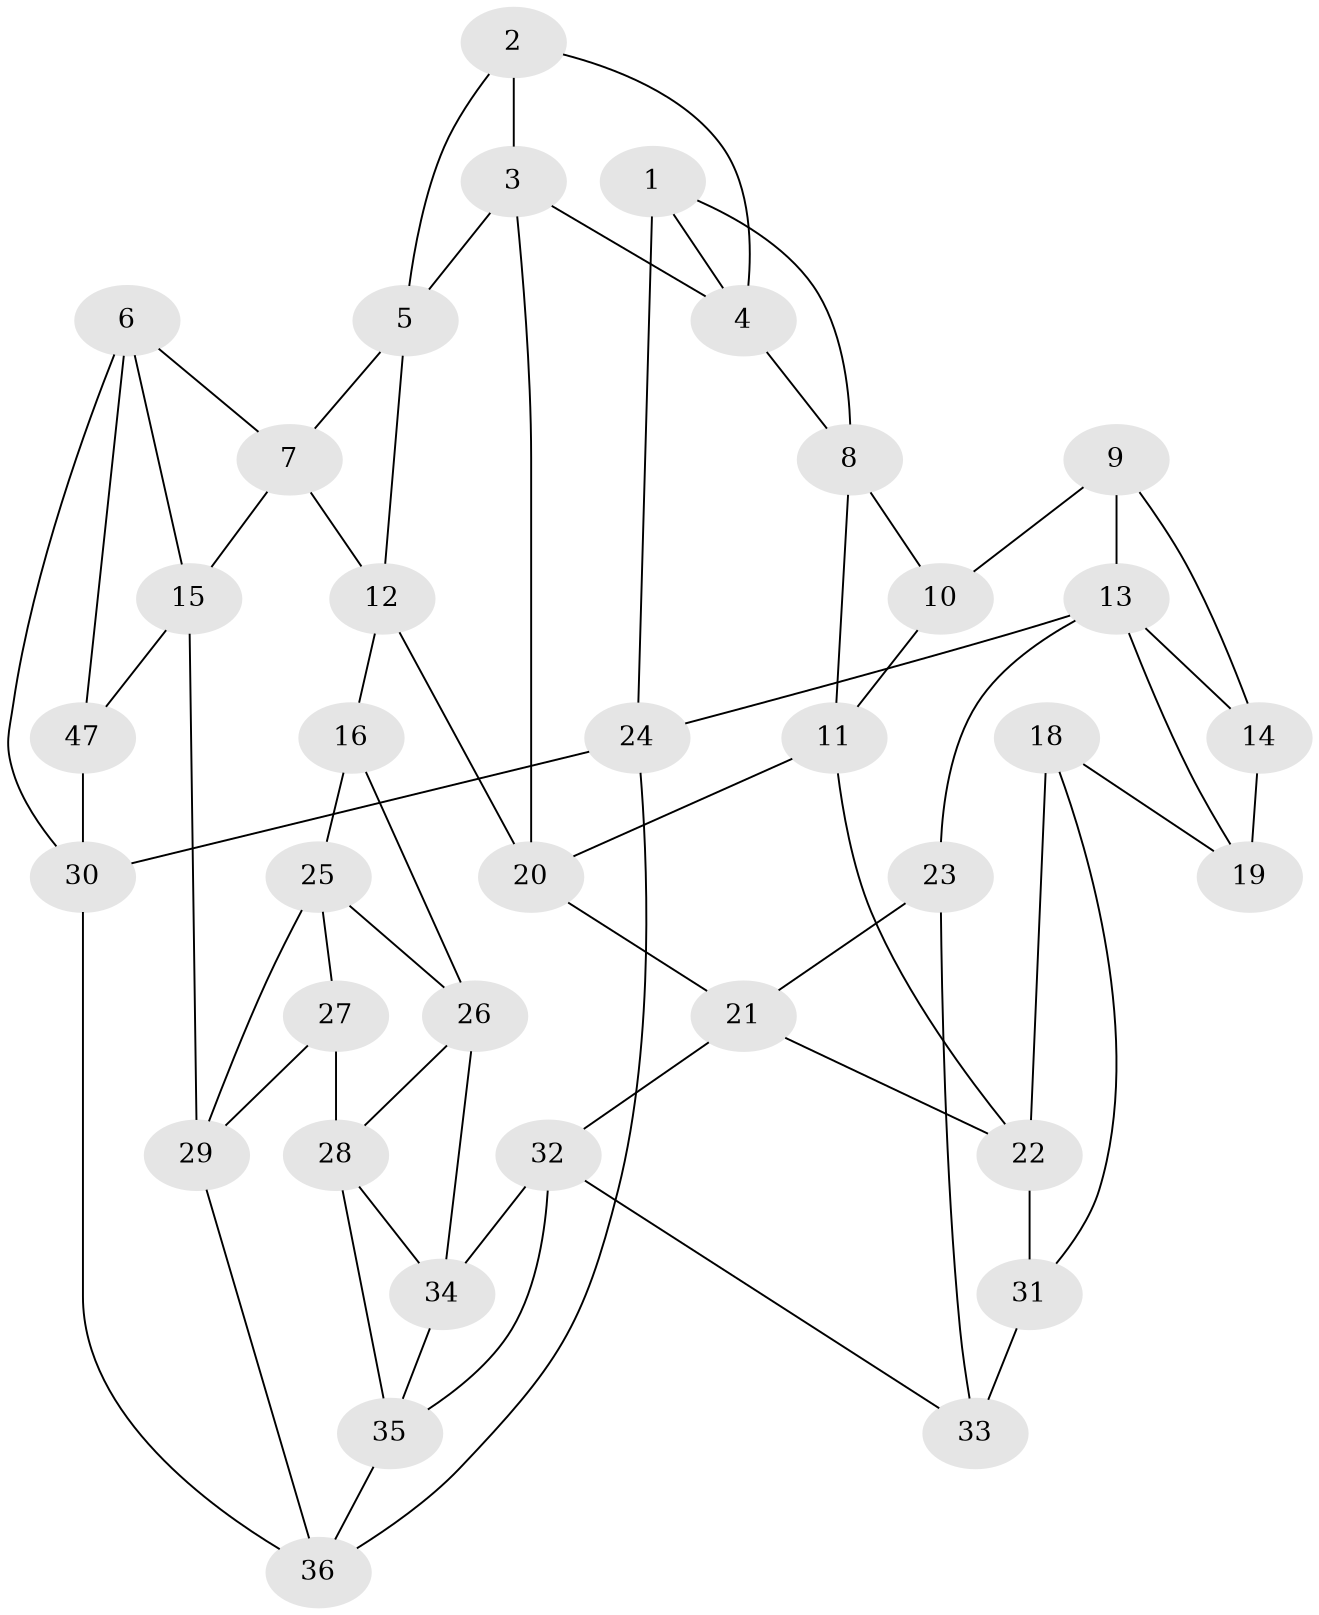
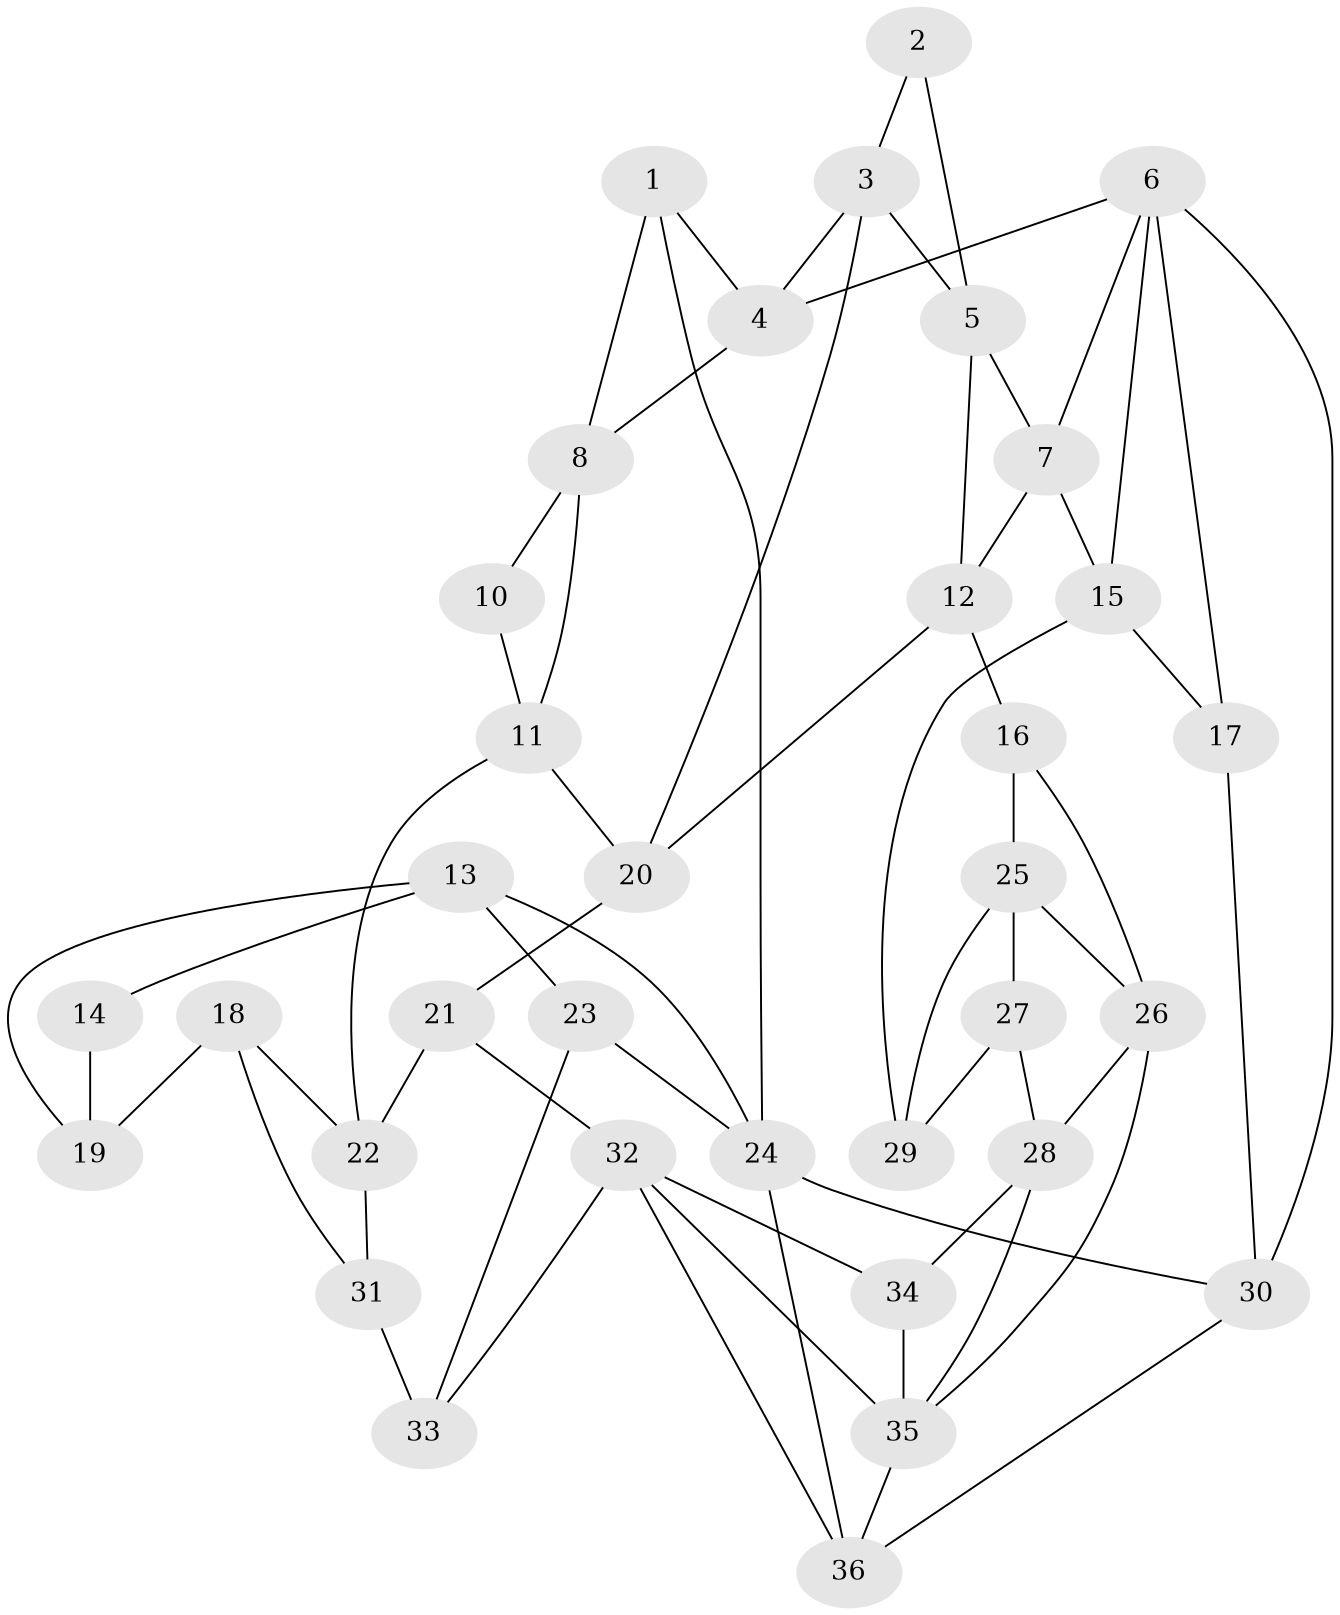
(708, 130) -> (972, 246)
(1117, 460) -> none
(83, 738) -> (1226, 738)
(842, 947) -> (672, 1086)
(459, 1155) -> (1085, 1241)
(258, 1364) -> (736, 1364)
